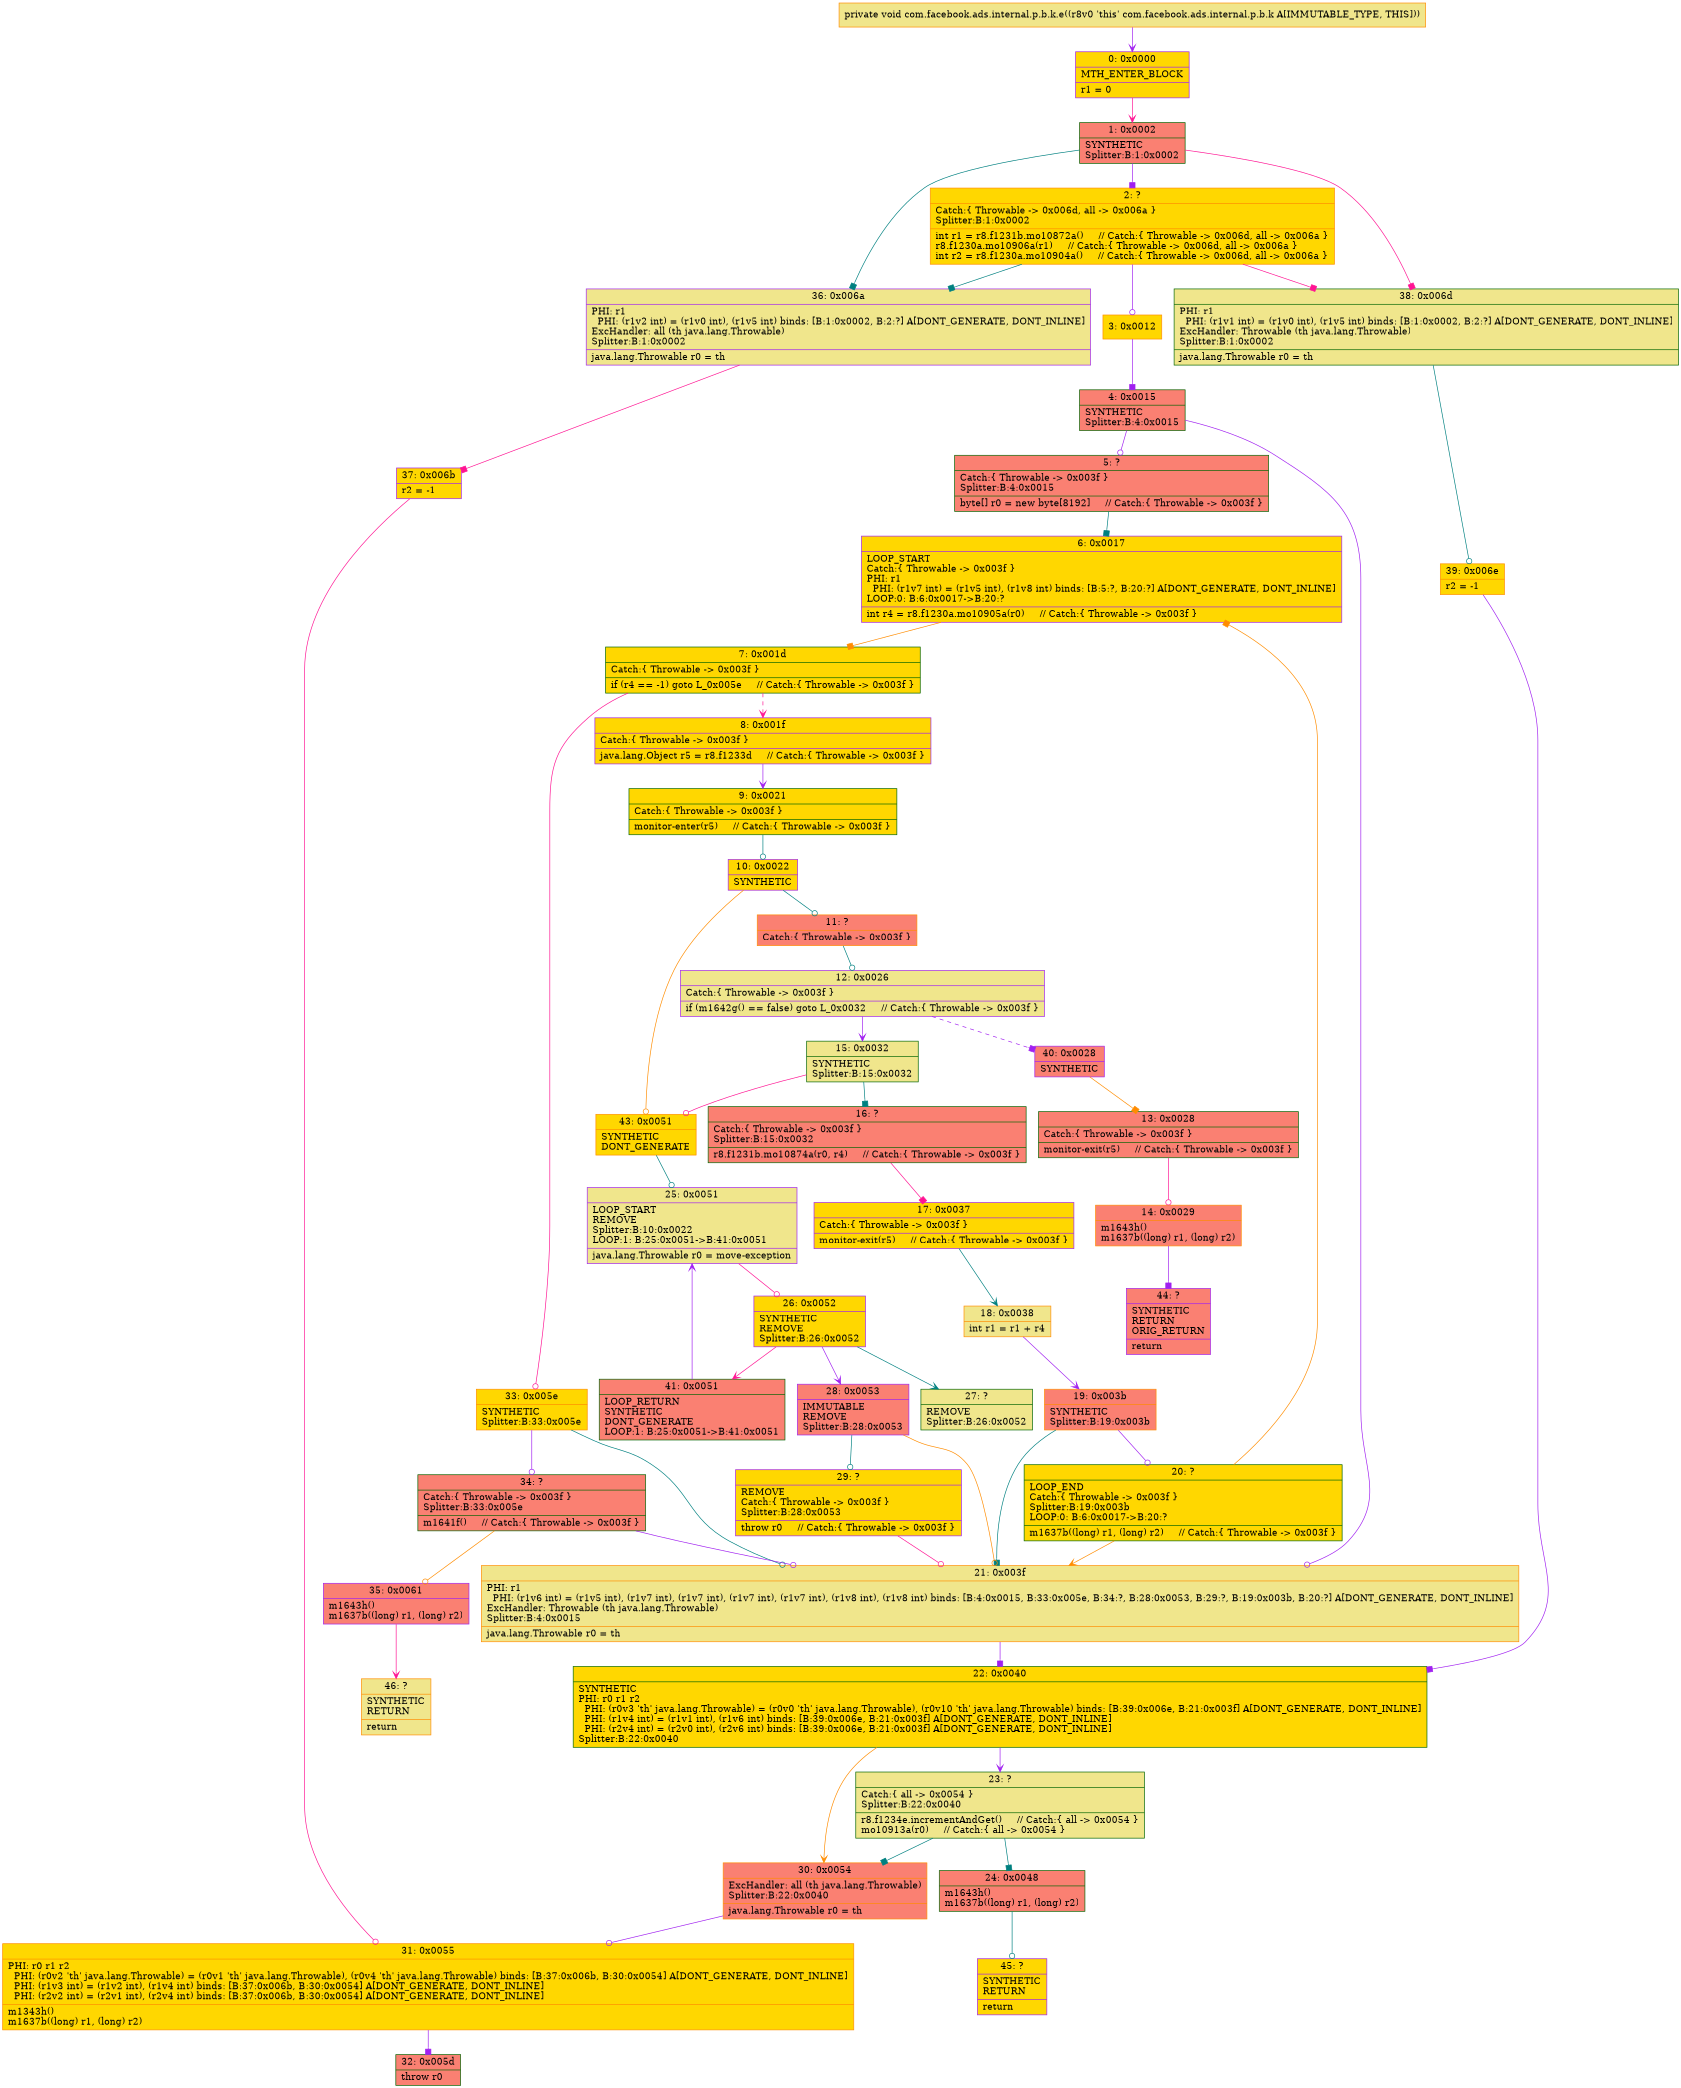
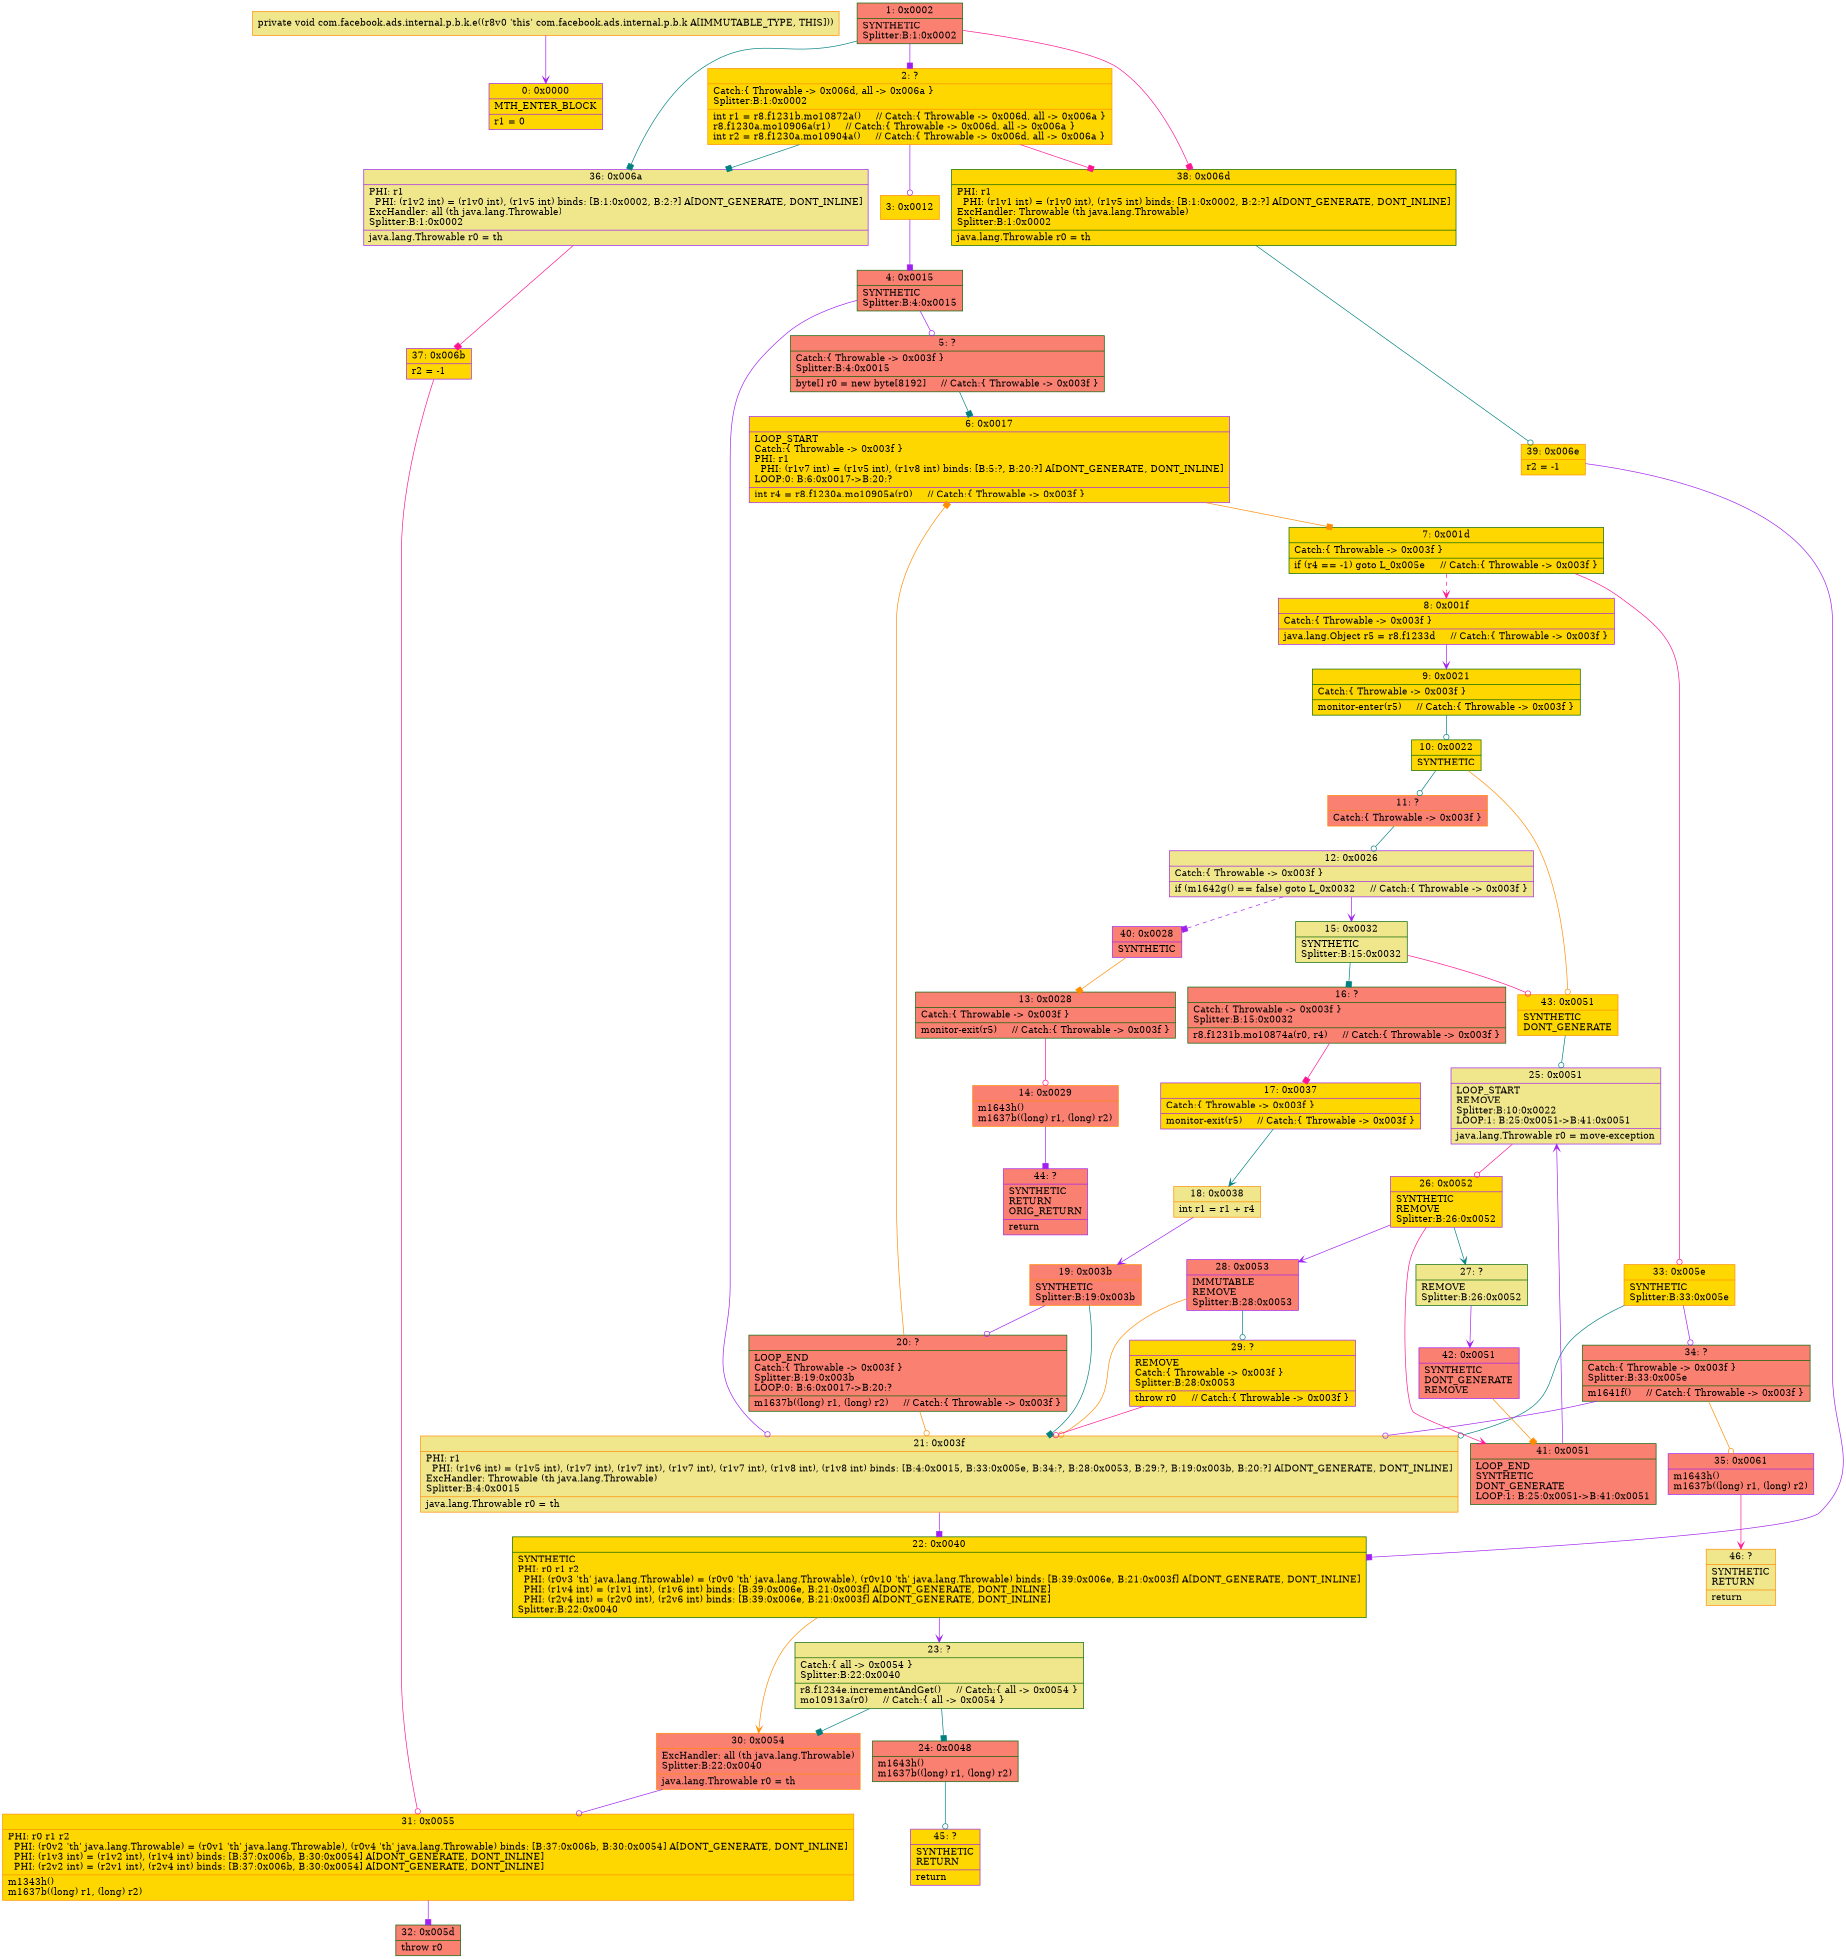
(1132, 107) -> none
(1426, 327) -> (1204, 207)
(763, 875) -> (1446, 755)
none -> (1469, 1373)
(642, 1402) -> (1503, 1466)
(1183, 1503) -> (908, 1373)
(1095, 1552) -> (923, 1421)
